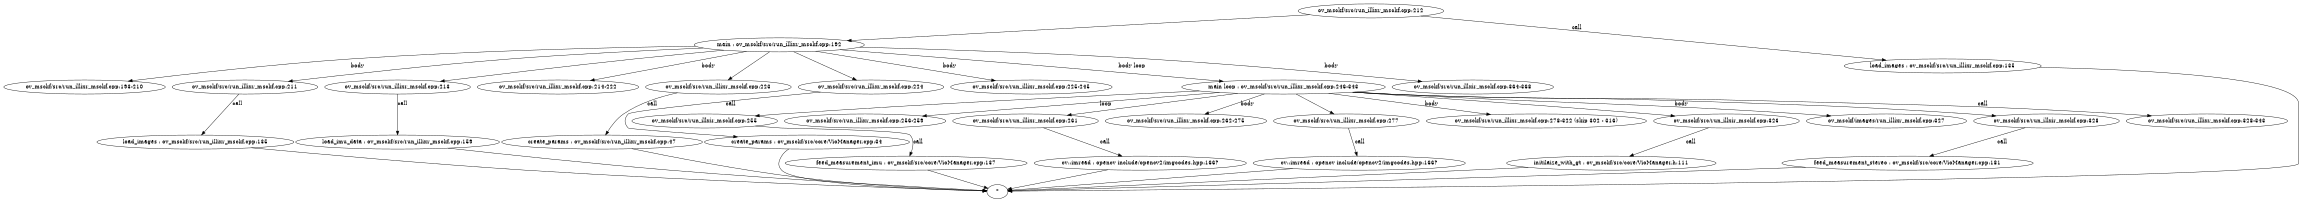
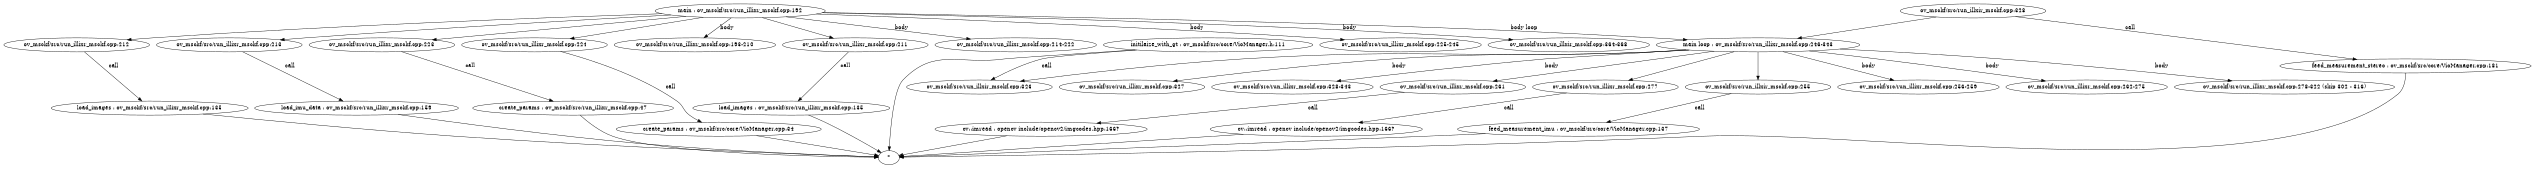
(1080, 28) -> (396, 24)
(1736, 103) -> (1869, 27)
(1106, 104) -> (1869, 66)
(1983, 104) -> (1552, 66)
(1886, 121) -> (1132, 87)
(1671, 141) -> (1046, 58)
